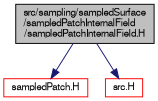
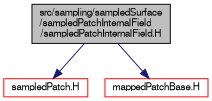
(124, 88) -> (156, 88)
